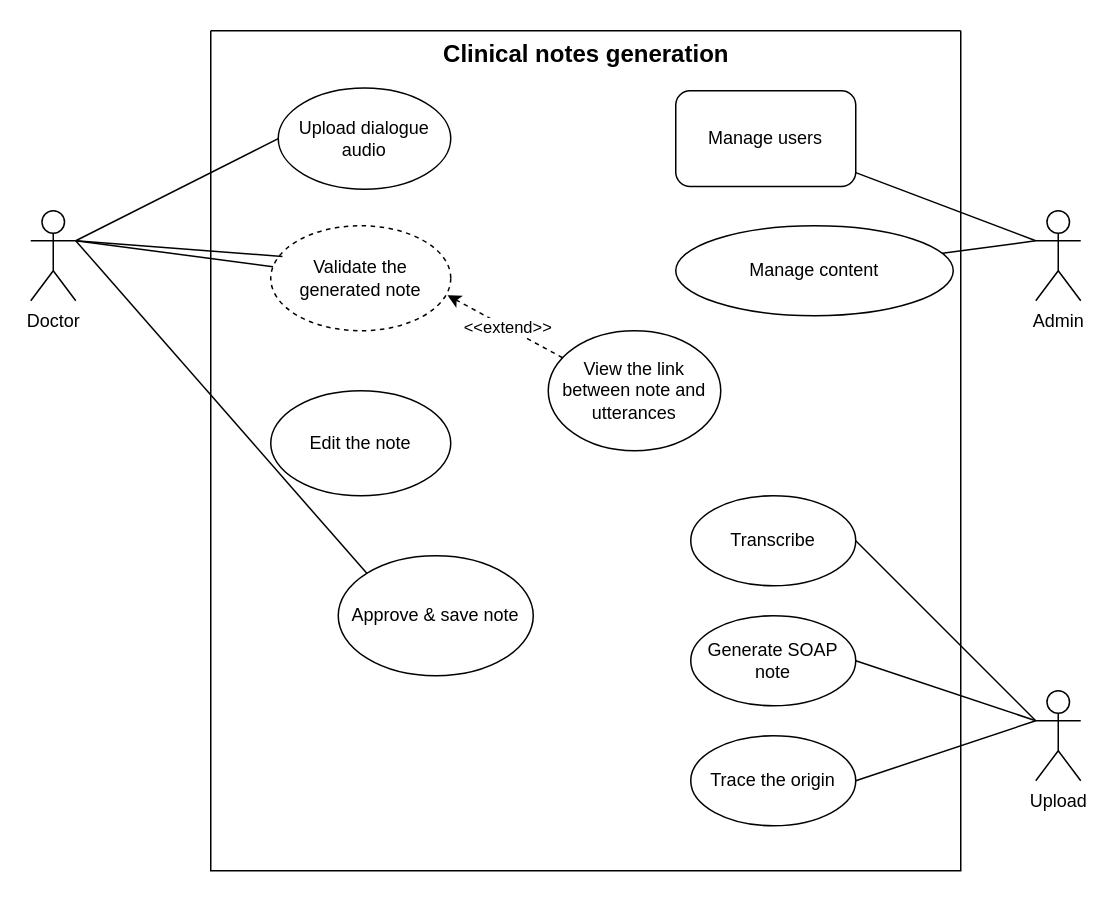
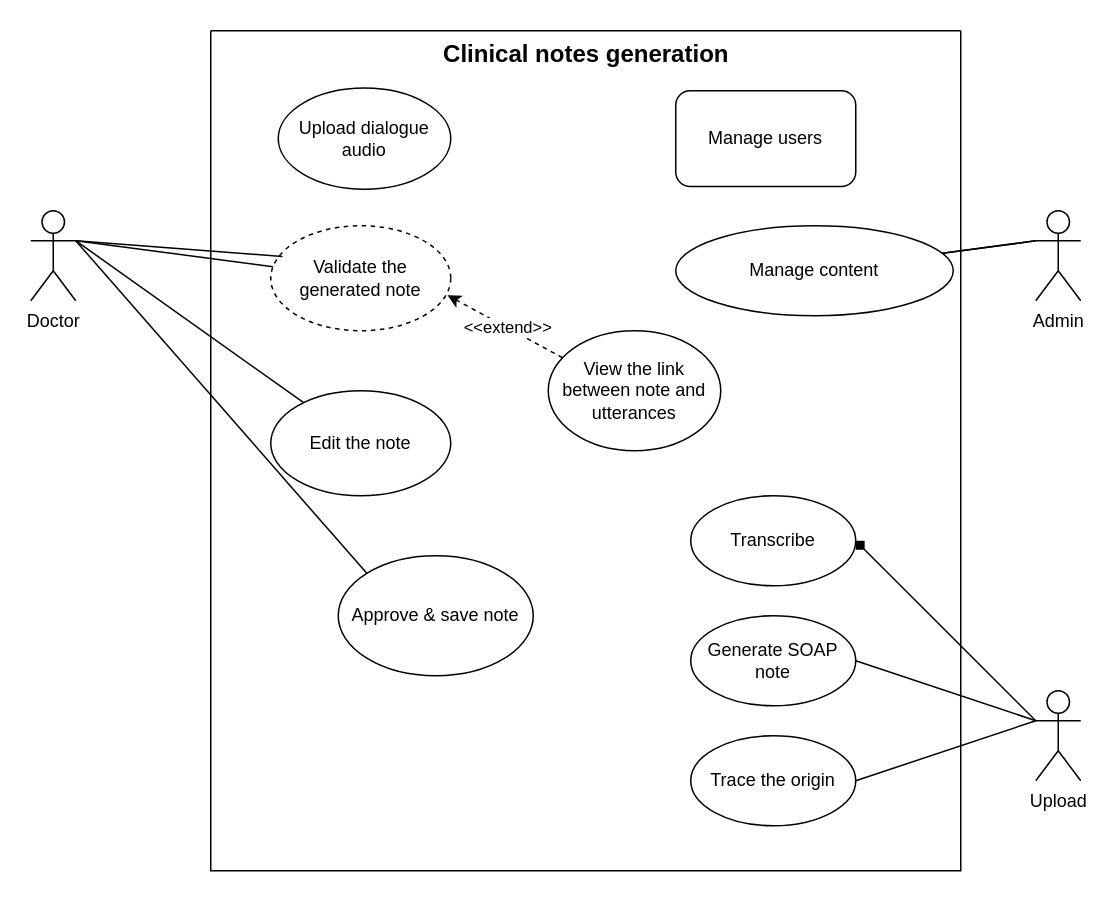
(178, 189) -> (194, 325)
(943, 206) -> (1022, 243)
(860, 545) -> (864, 549)
